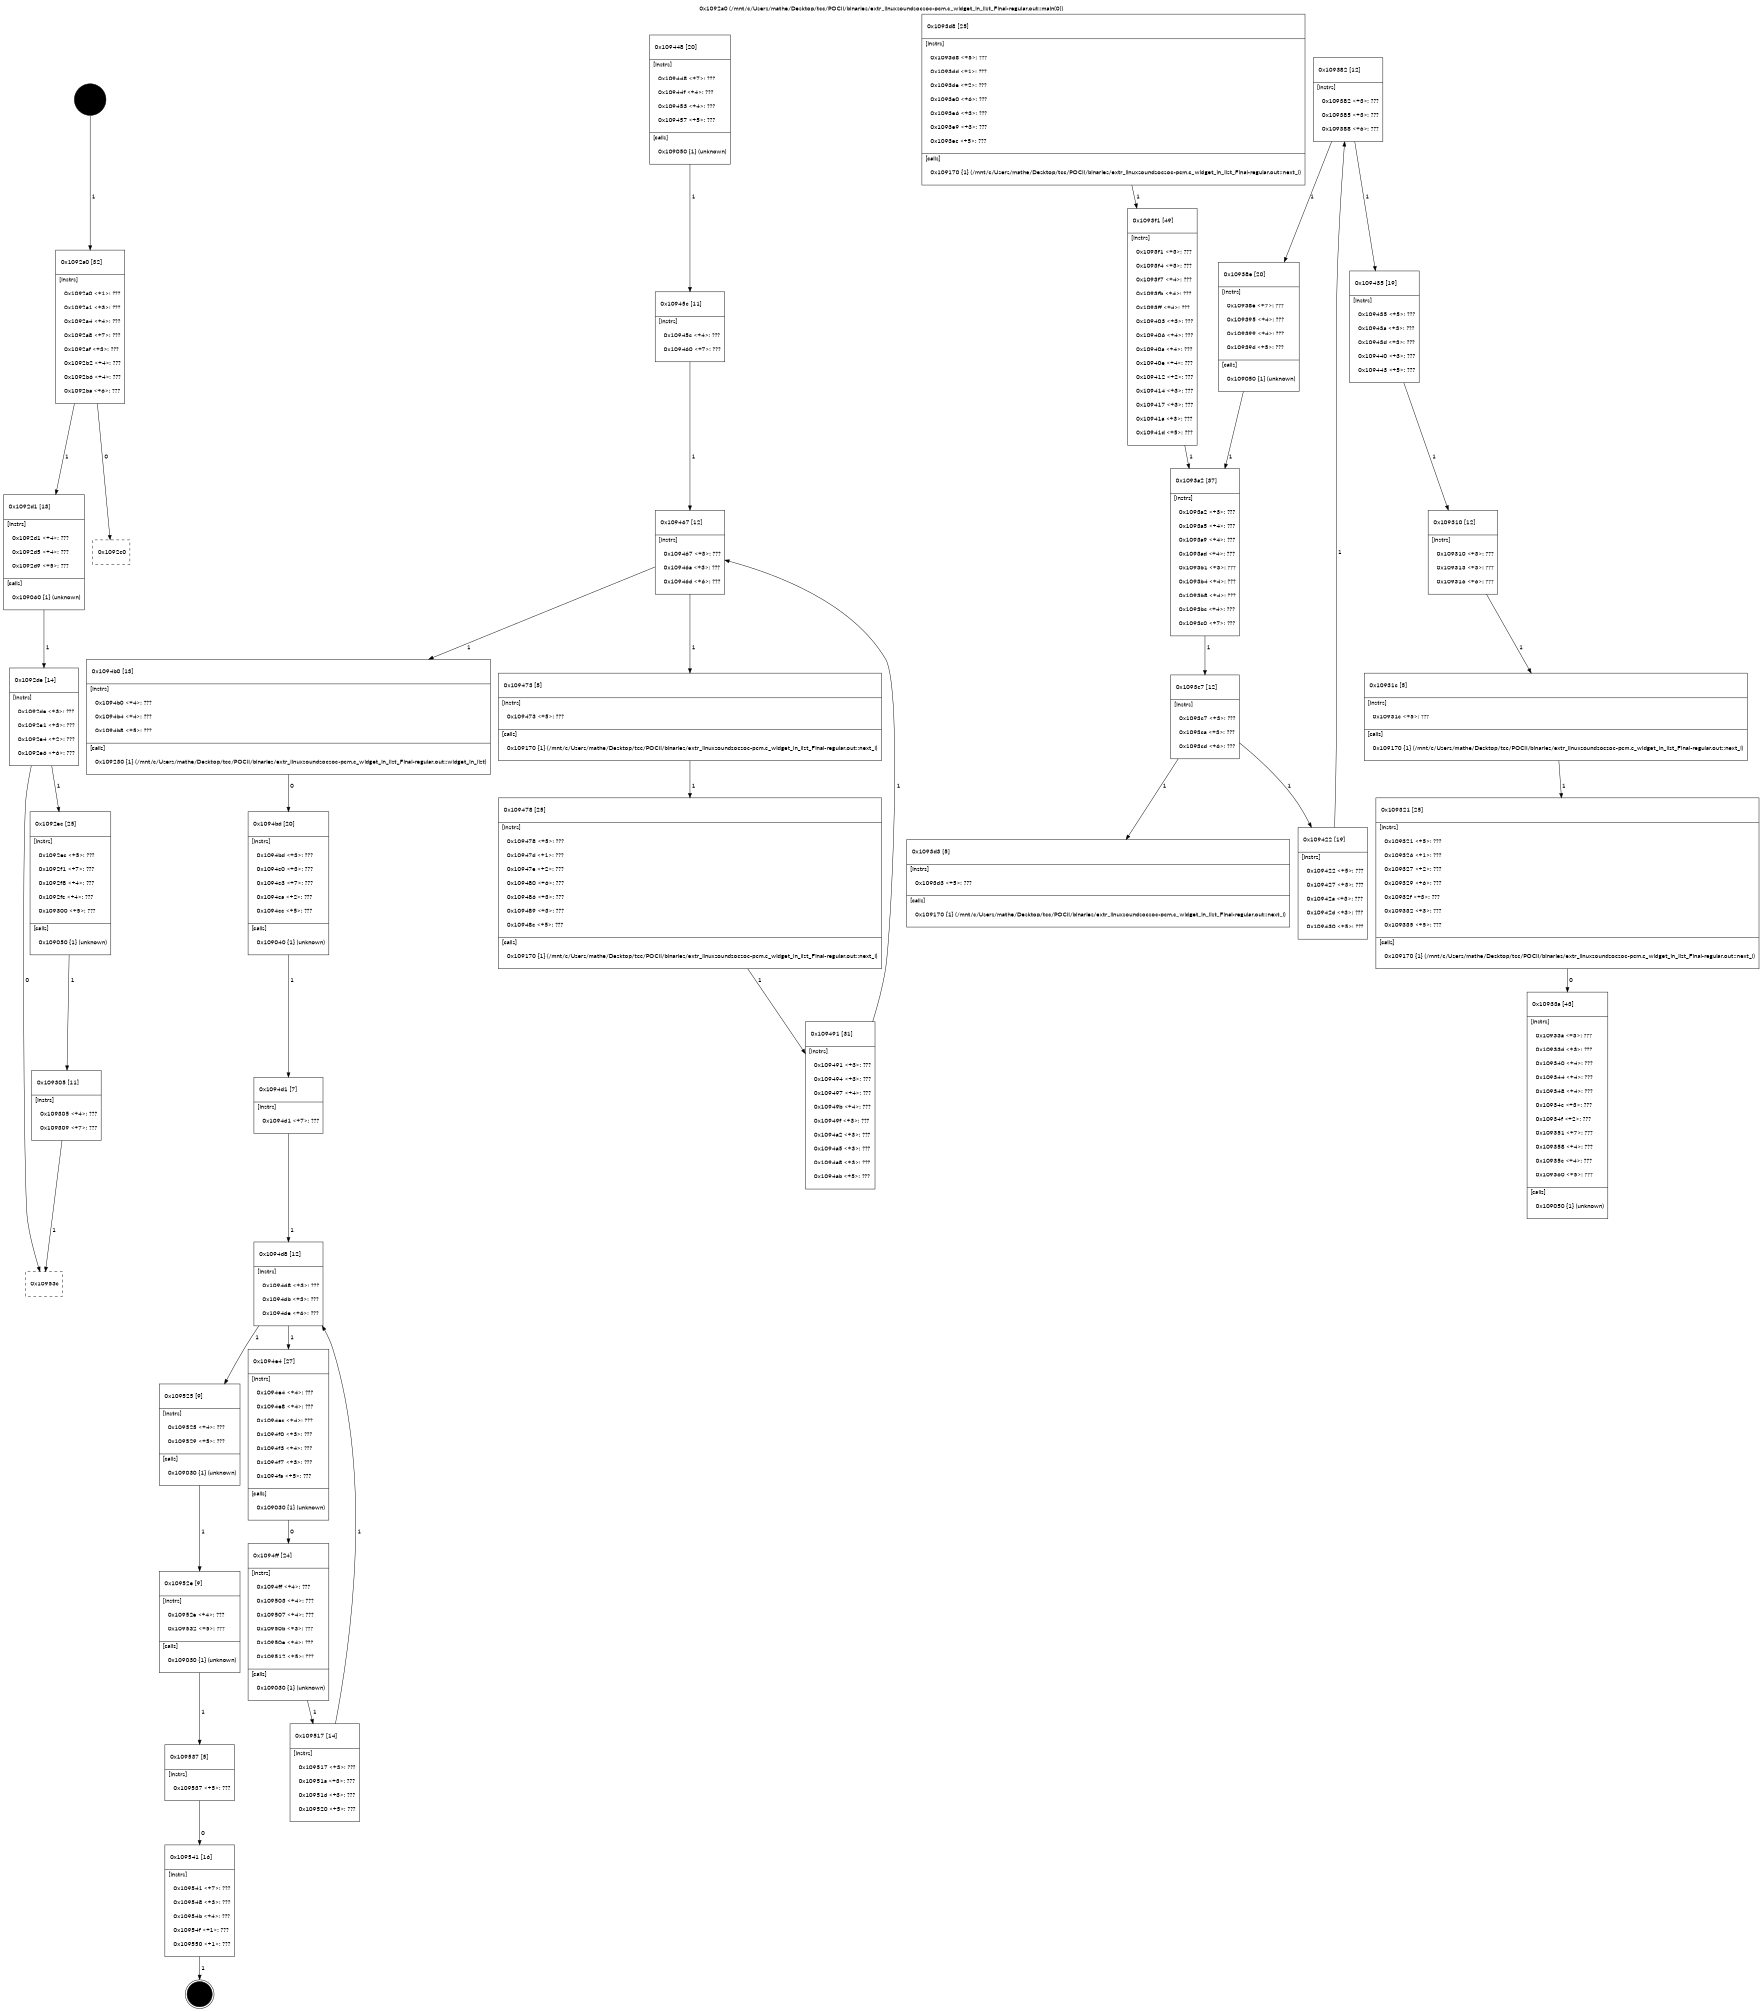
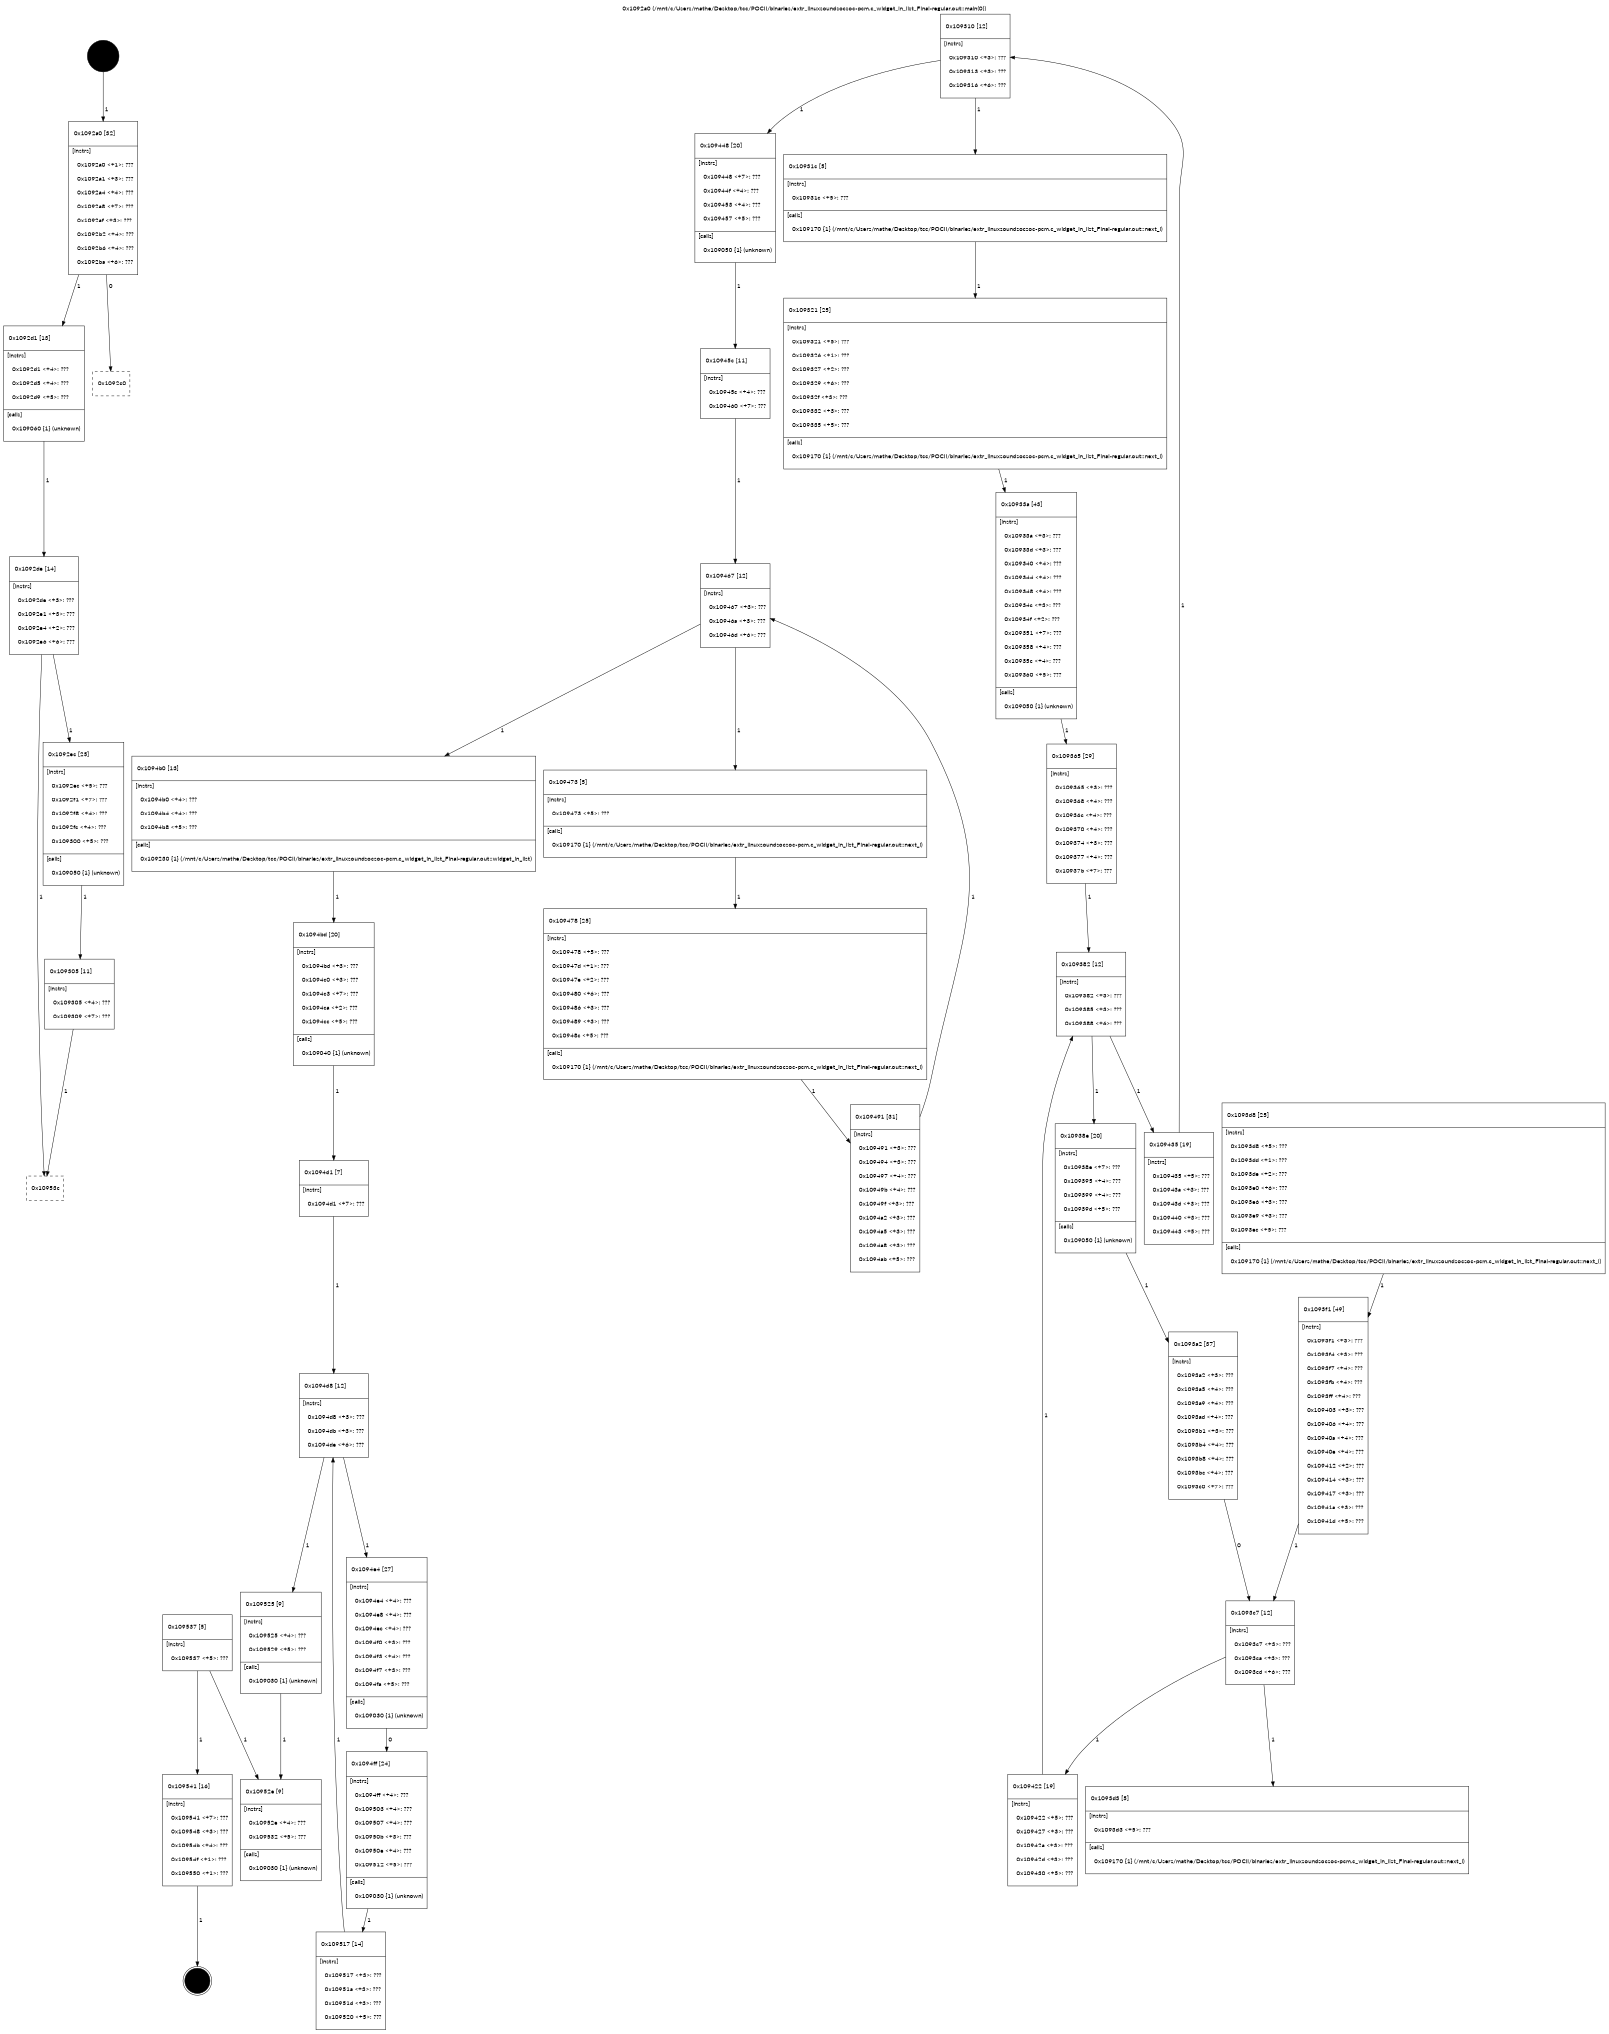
none -> (850, 83)
(1187, 455) -> (1287, 1560)
(1208, 648) -> (1238, 1546)
(291, 786) -> (337, 897)
none -> (1082, 814)
(27, 980) -> (41, 897)
(1570, 980) -> (1005, 481)
(200, 1706) -> (233, 1723)
(203, 1833) -> (200, 1740)
